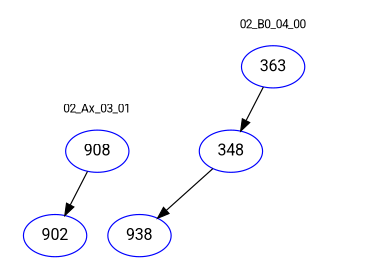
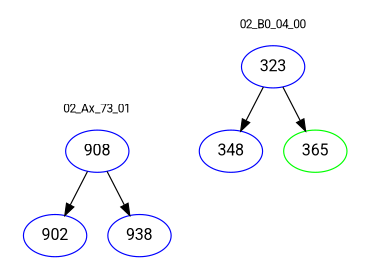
(273, 67) -> (273, 67)
(97, 110) -> (97, 110)
none -> (315, 151)
(190, 189) -> (116, 188)
